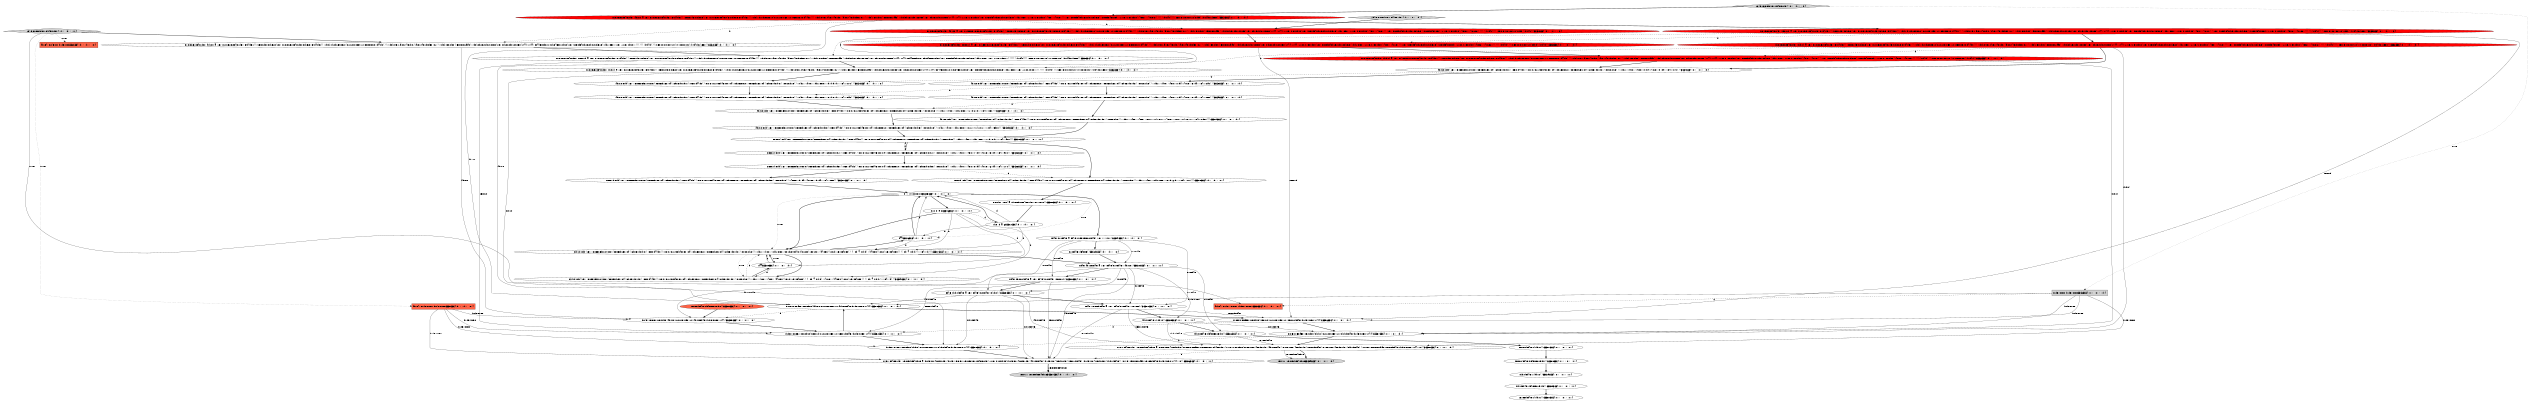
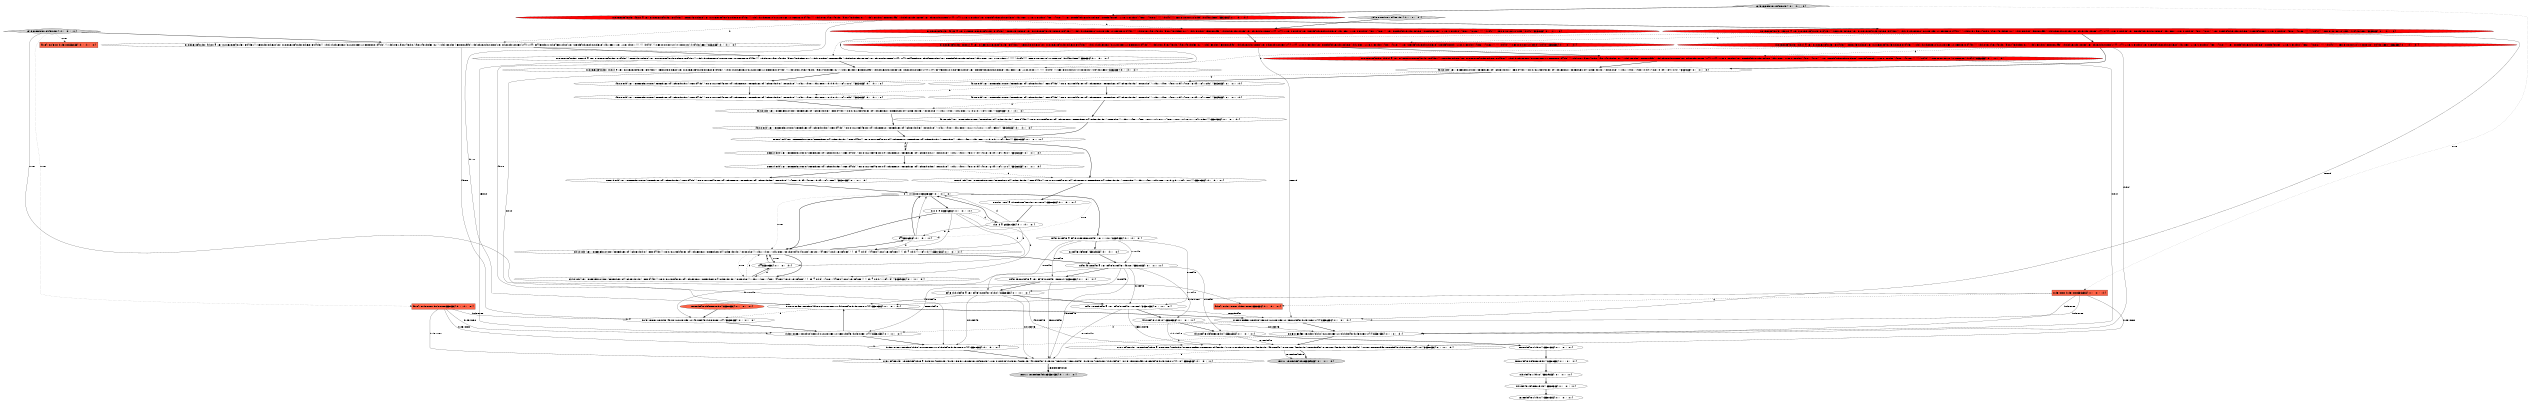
(2080, 293) -> (2080, 293)
none -> (1546, 380)
